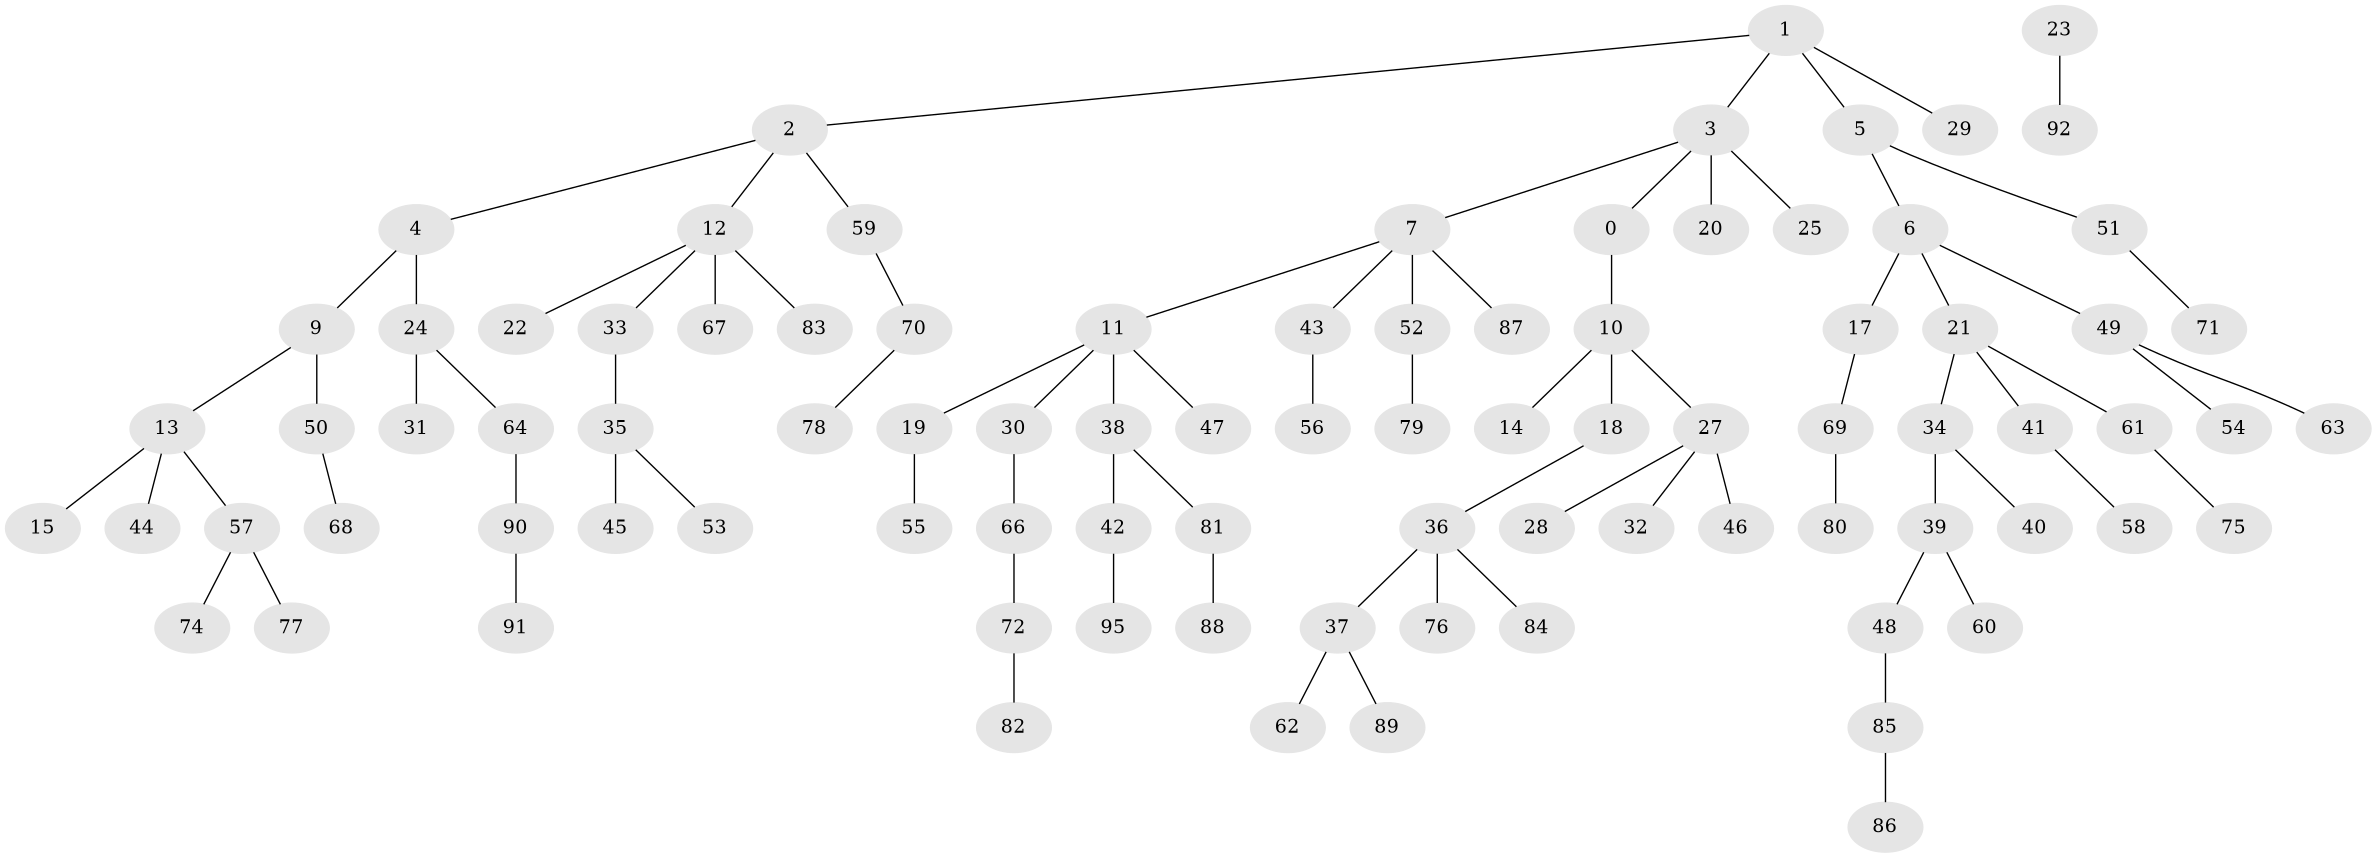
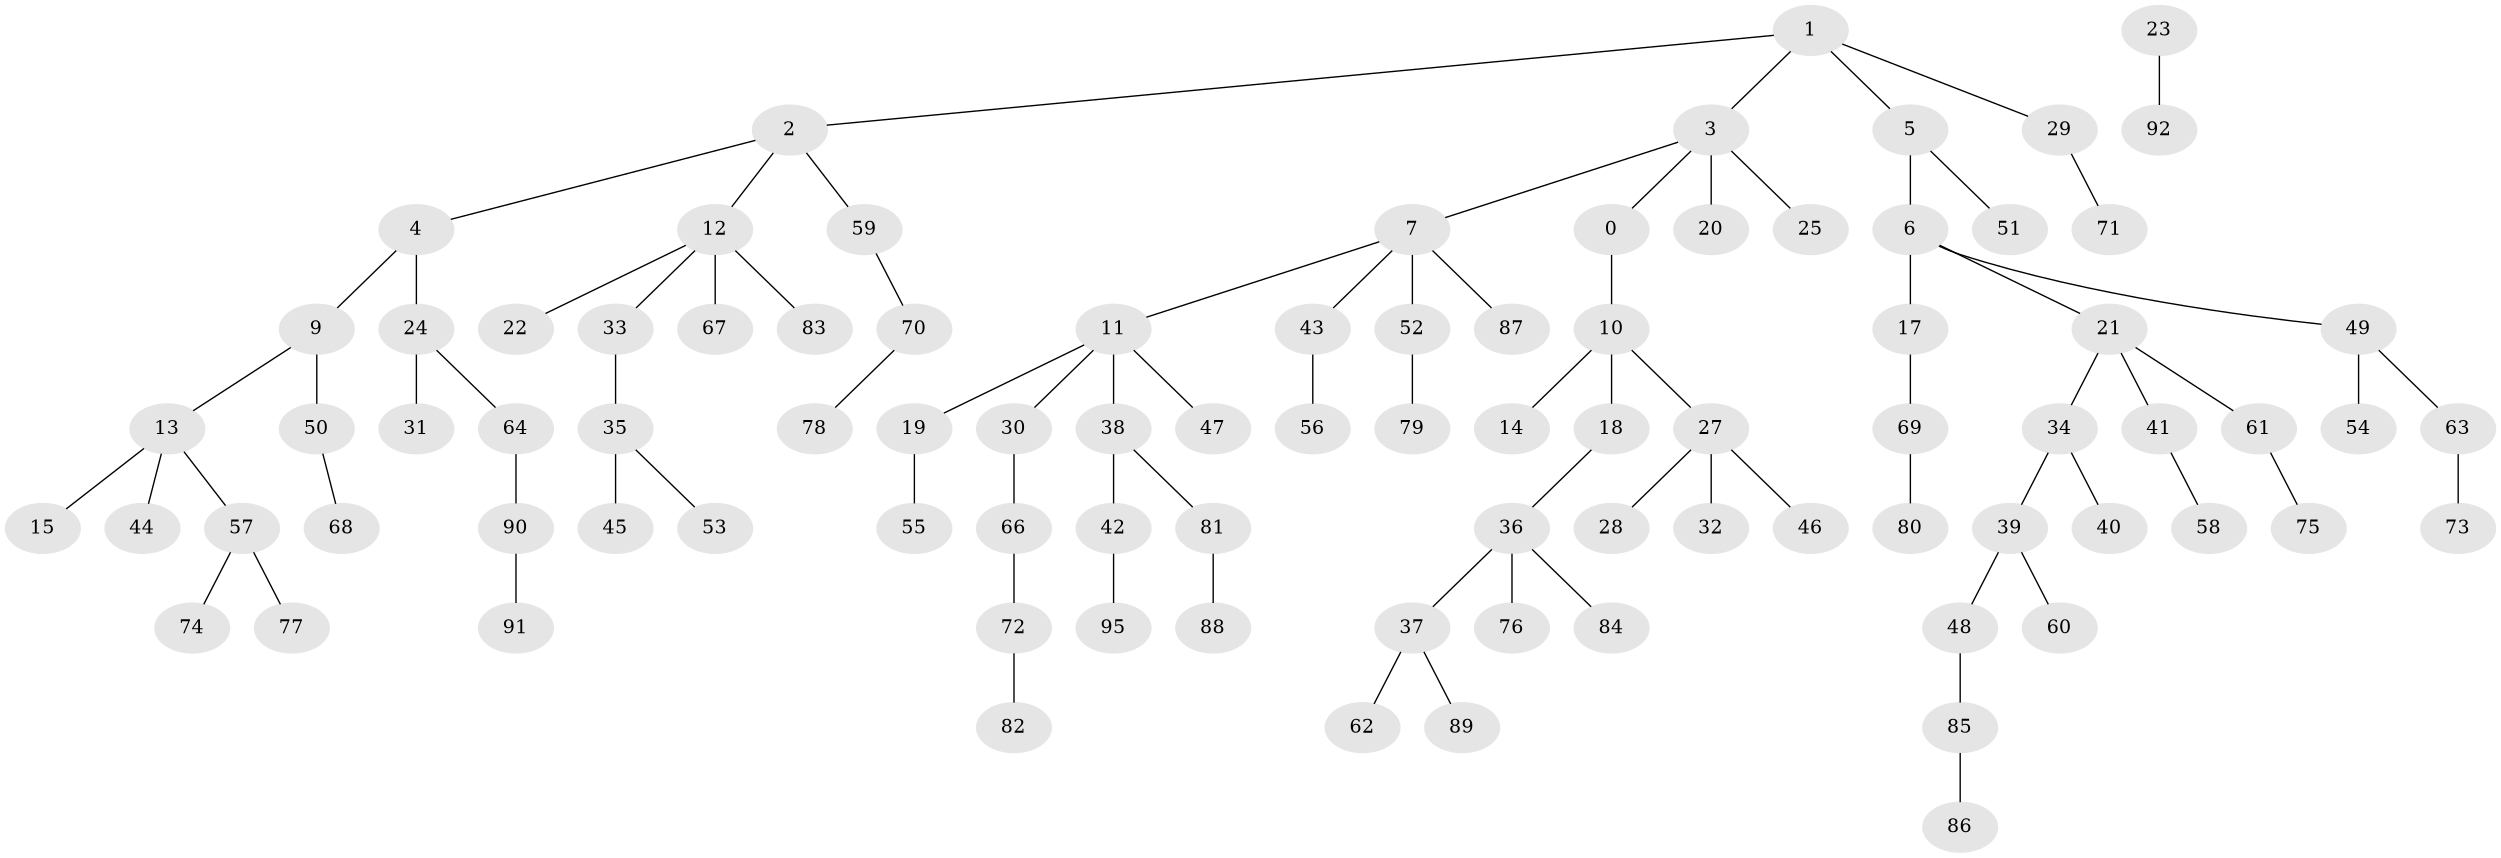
(2159, 279) -> (2085, 180)
none -> (2458, 528)
